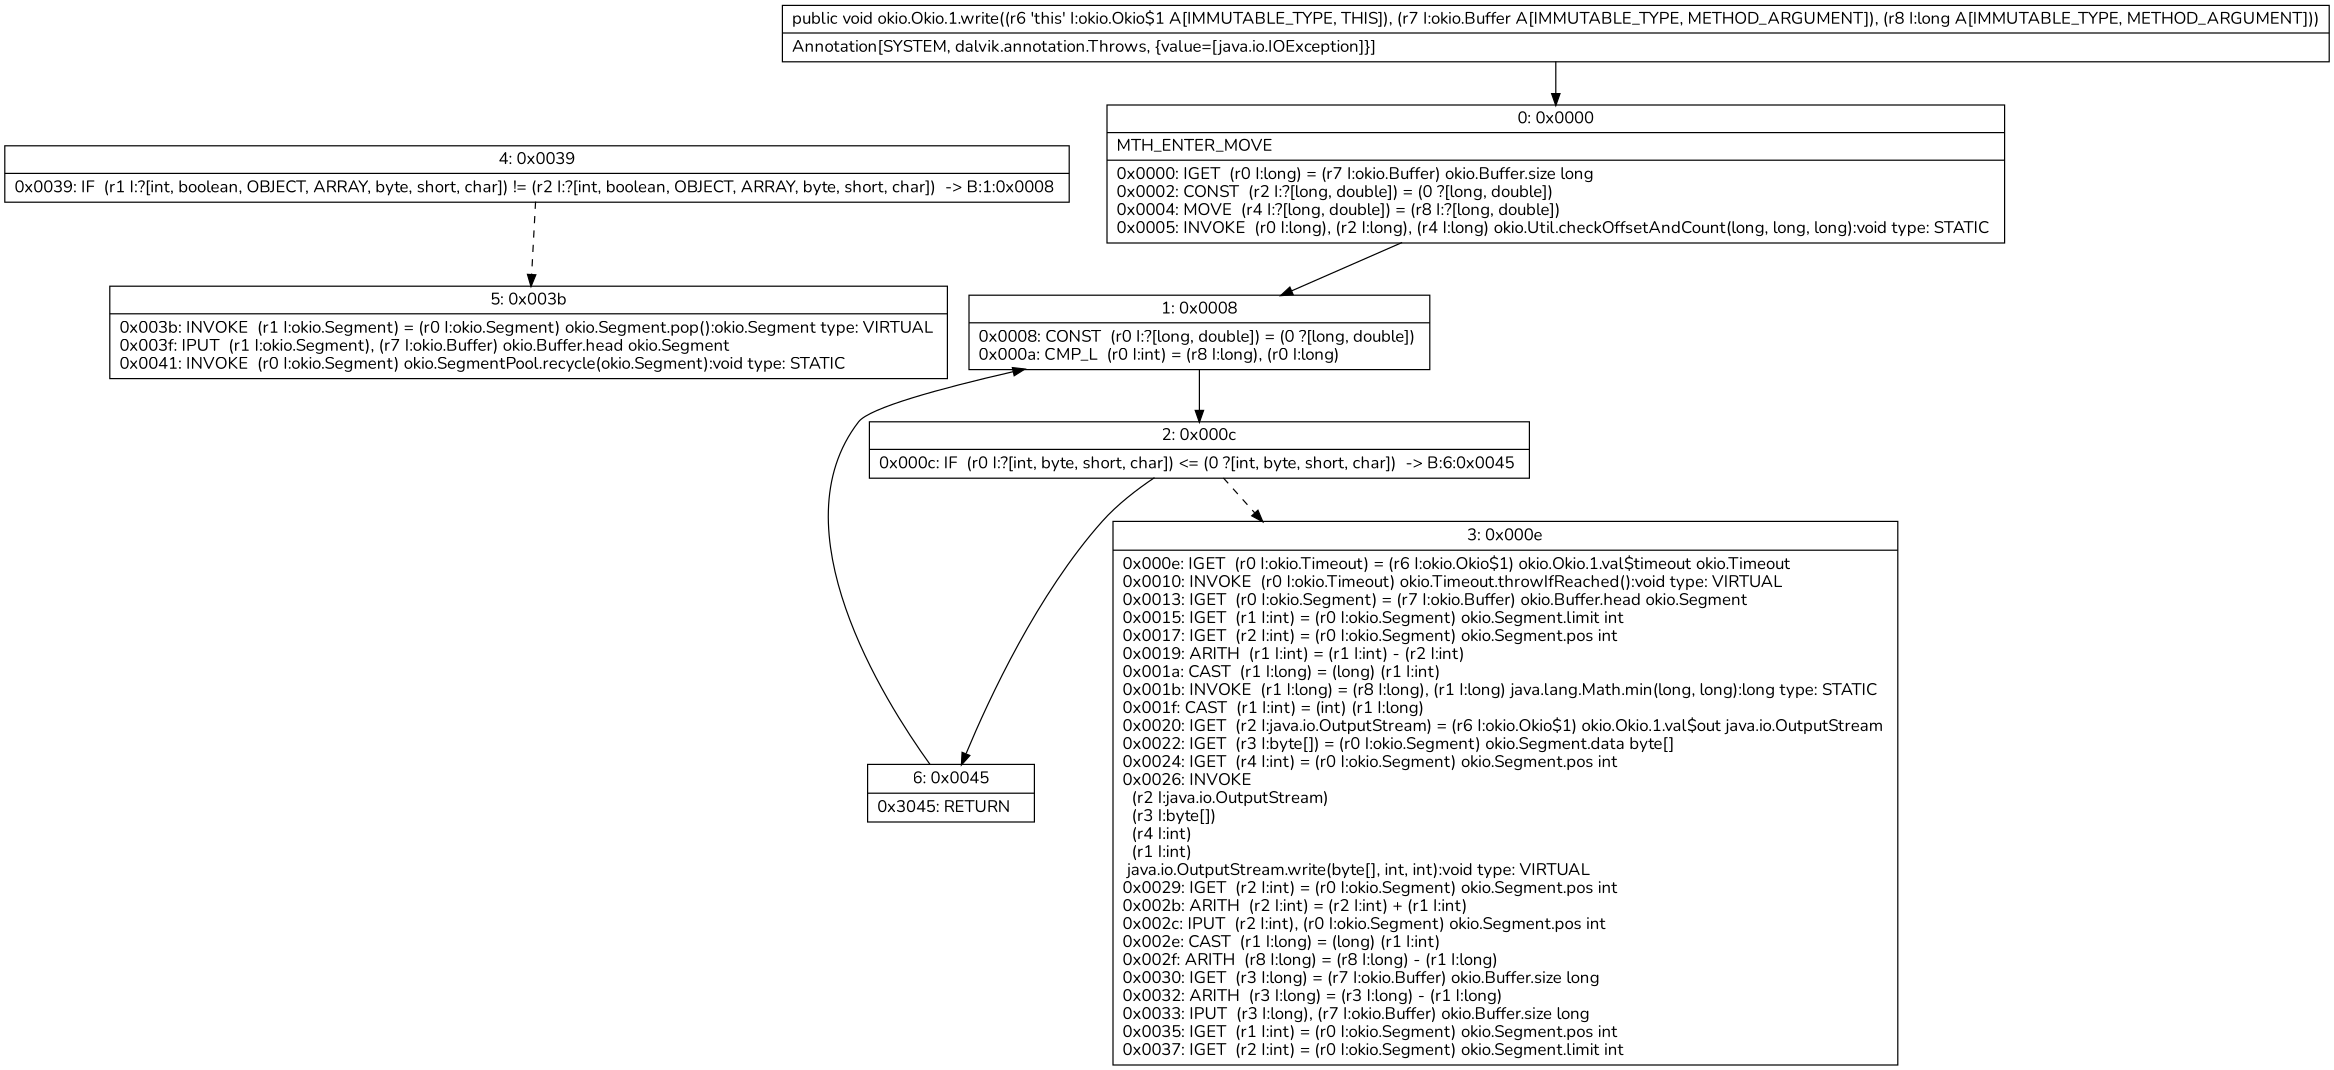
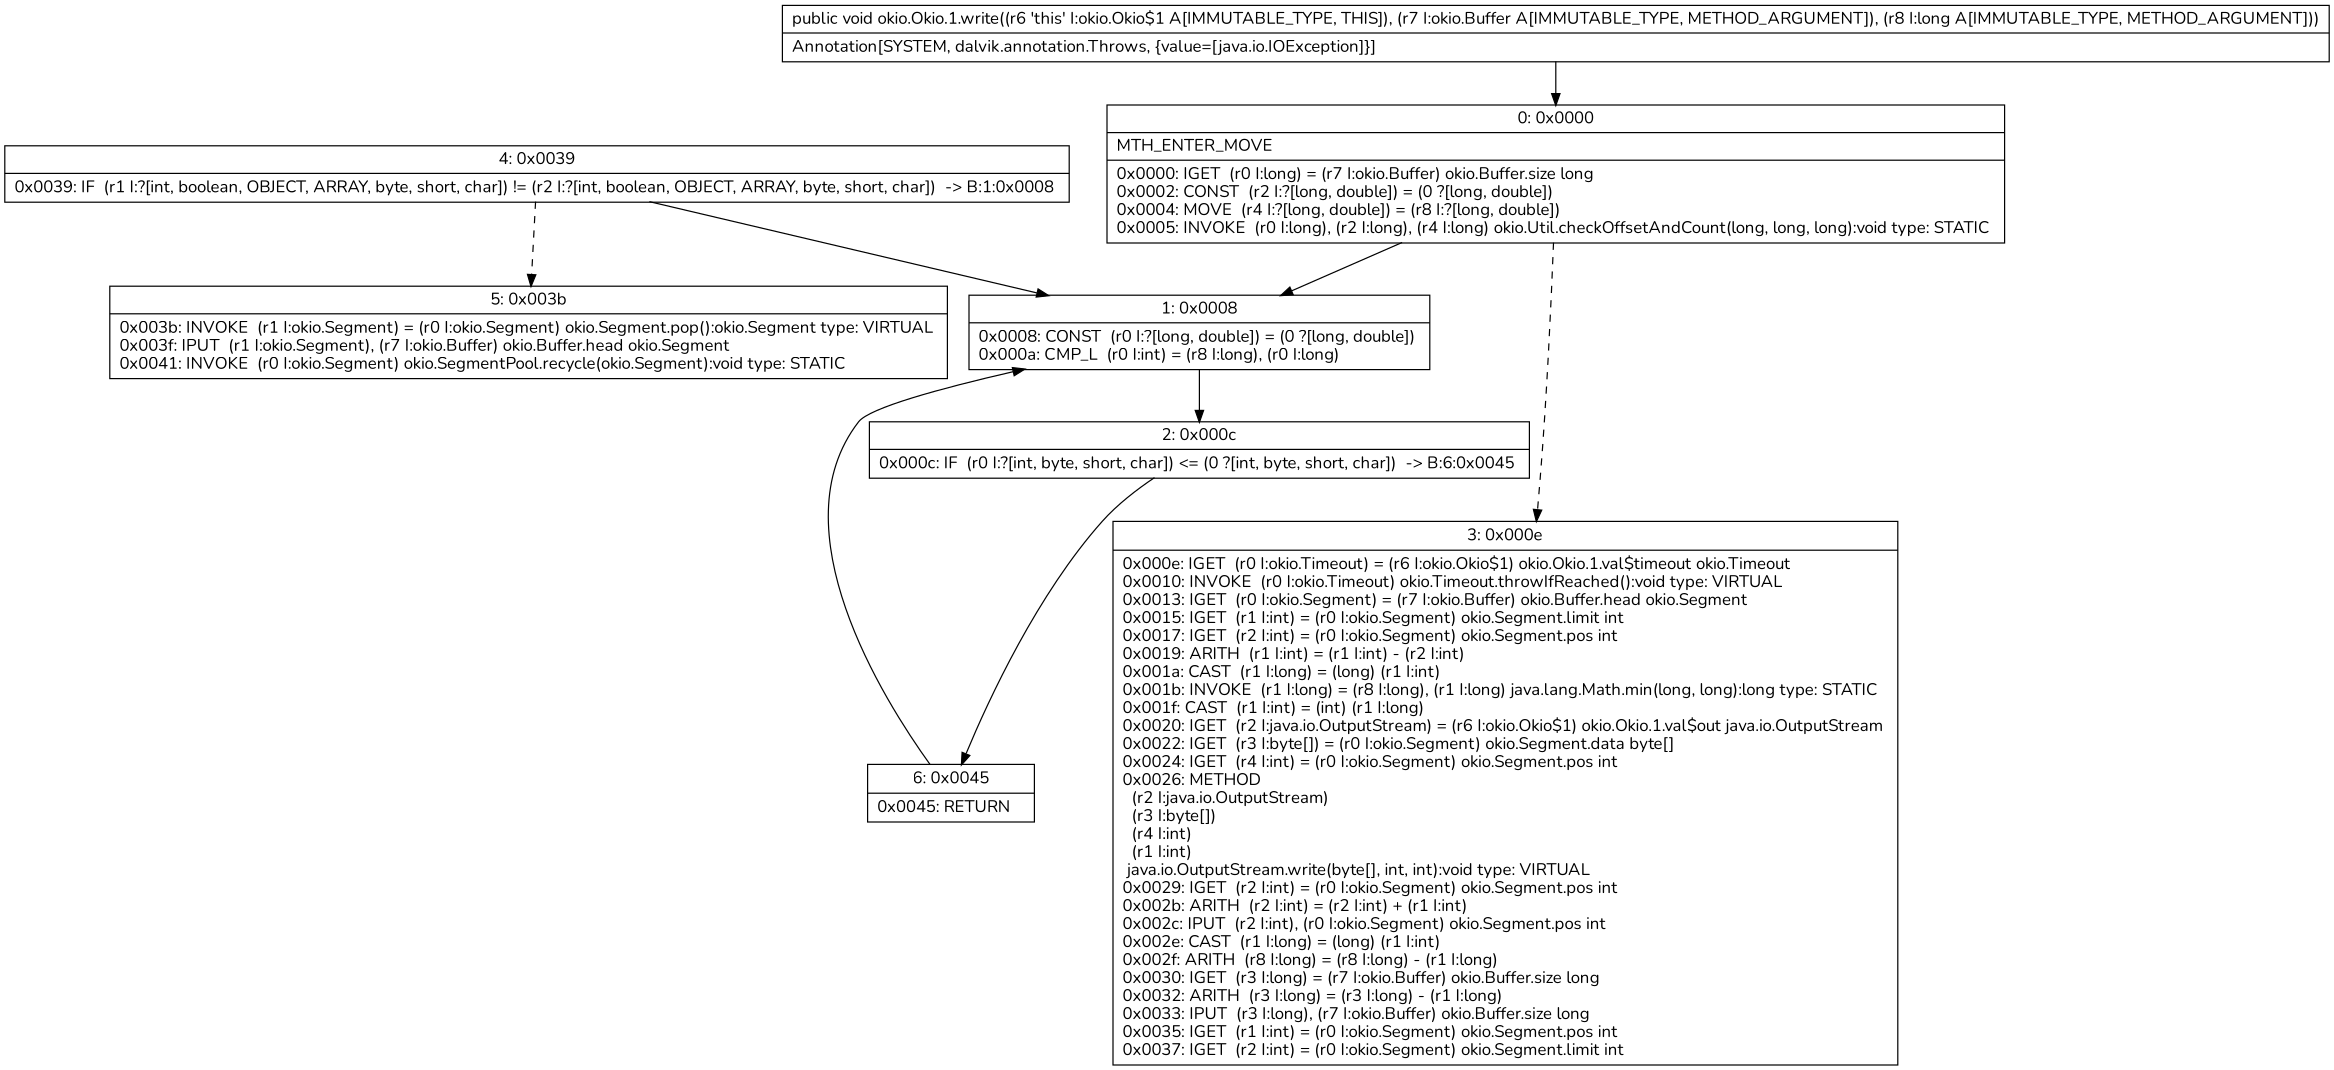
none -> (843, 247)
(1239, 495) -> (1547, 376)
(1192, 780) -> (1197, 780)
(951, 807) -> (951, 807)
